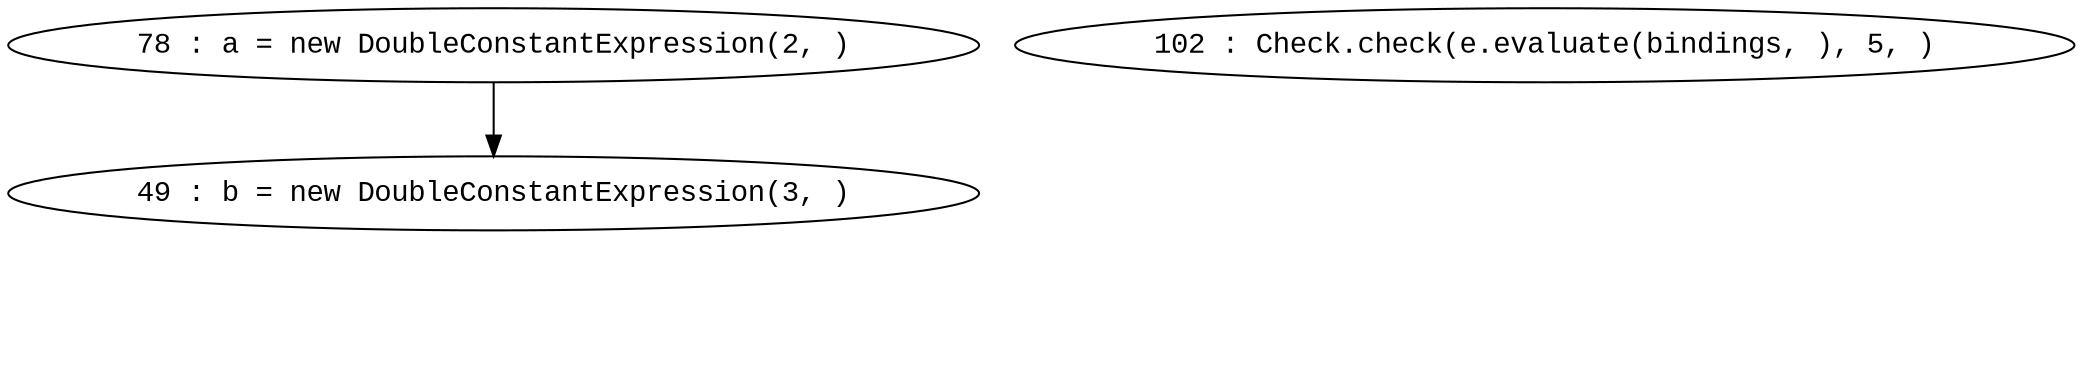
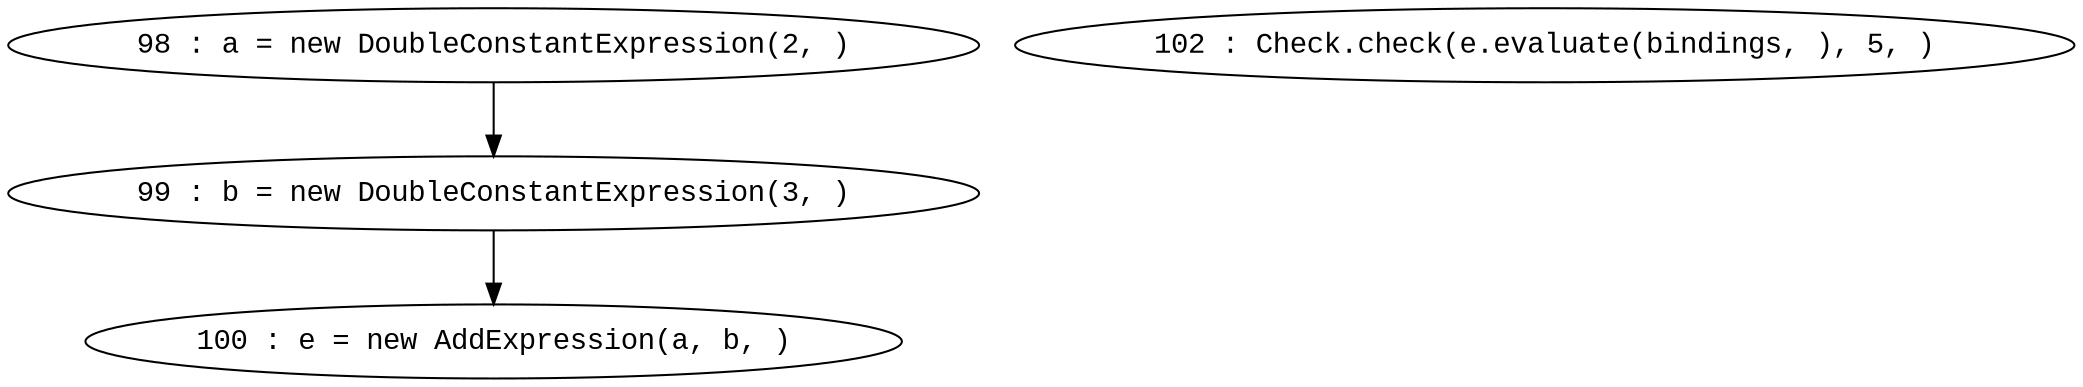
(494, 45) -> (494, 45)
(494, 193) -> (494, 193)
none -> (494, 341)
